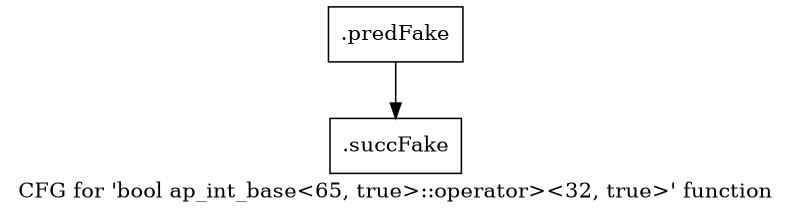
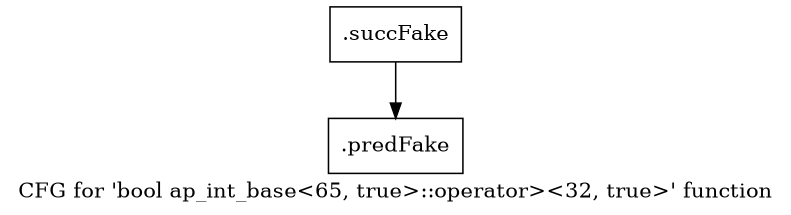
(396, 83) -> (396, 83)
